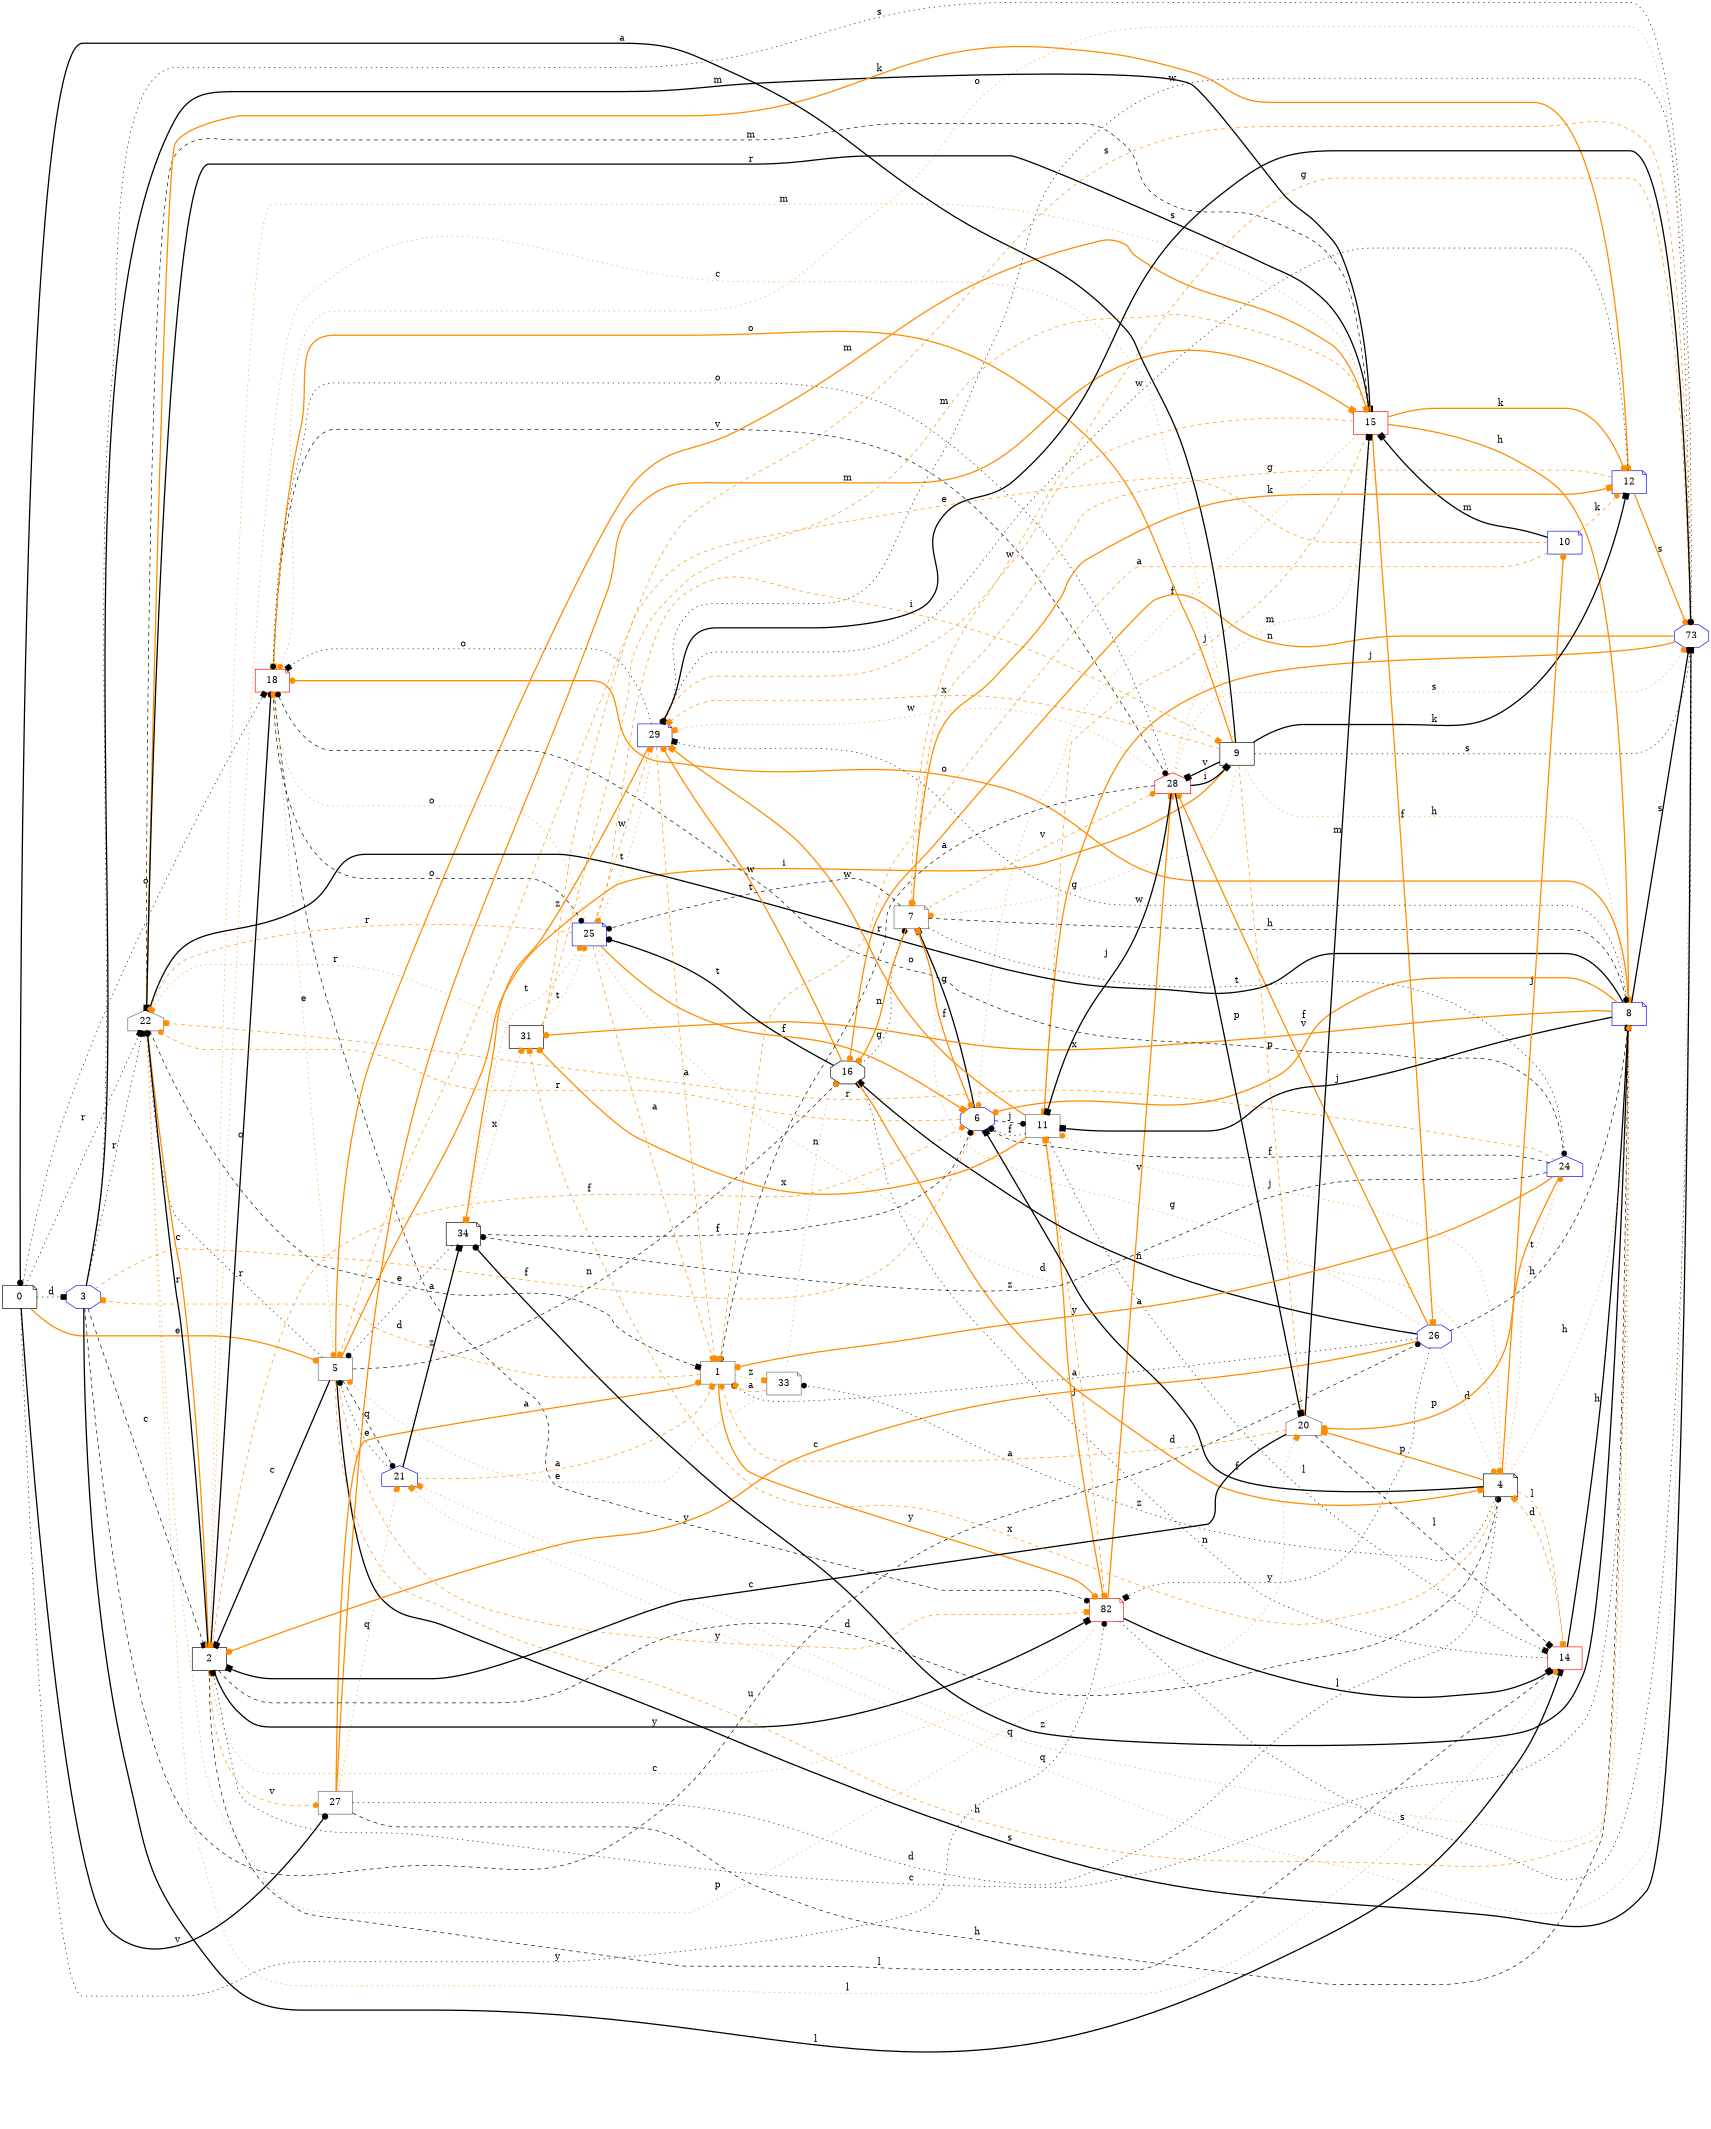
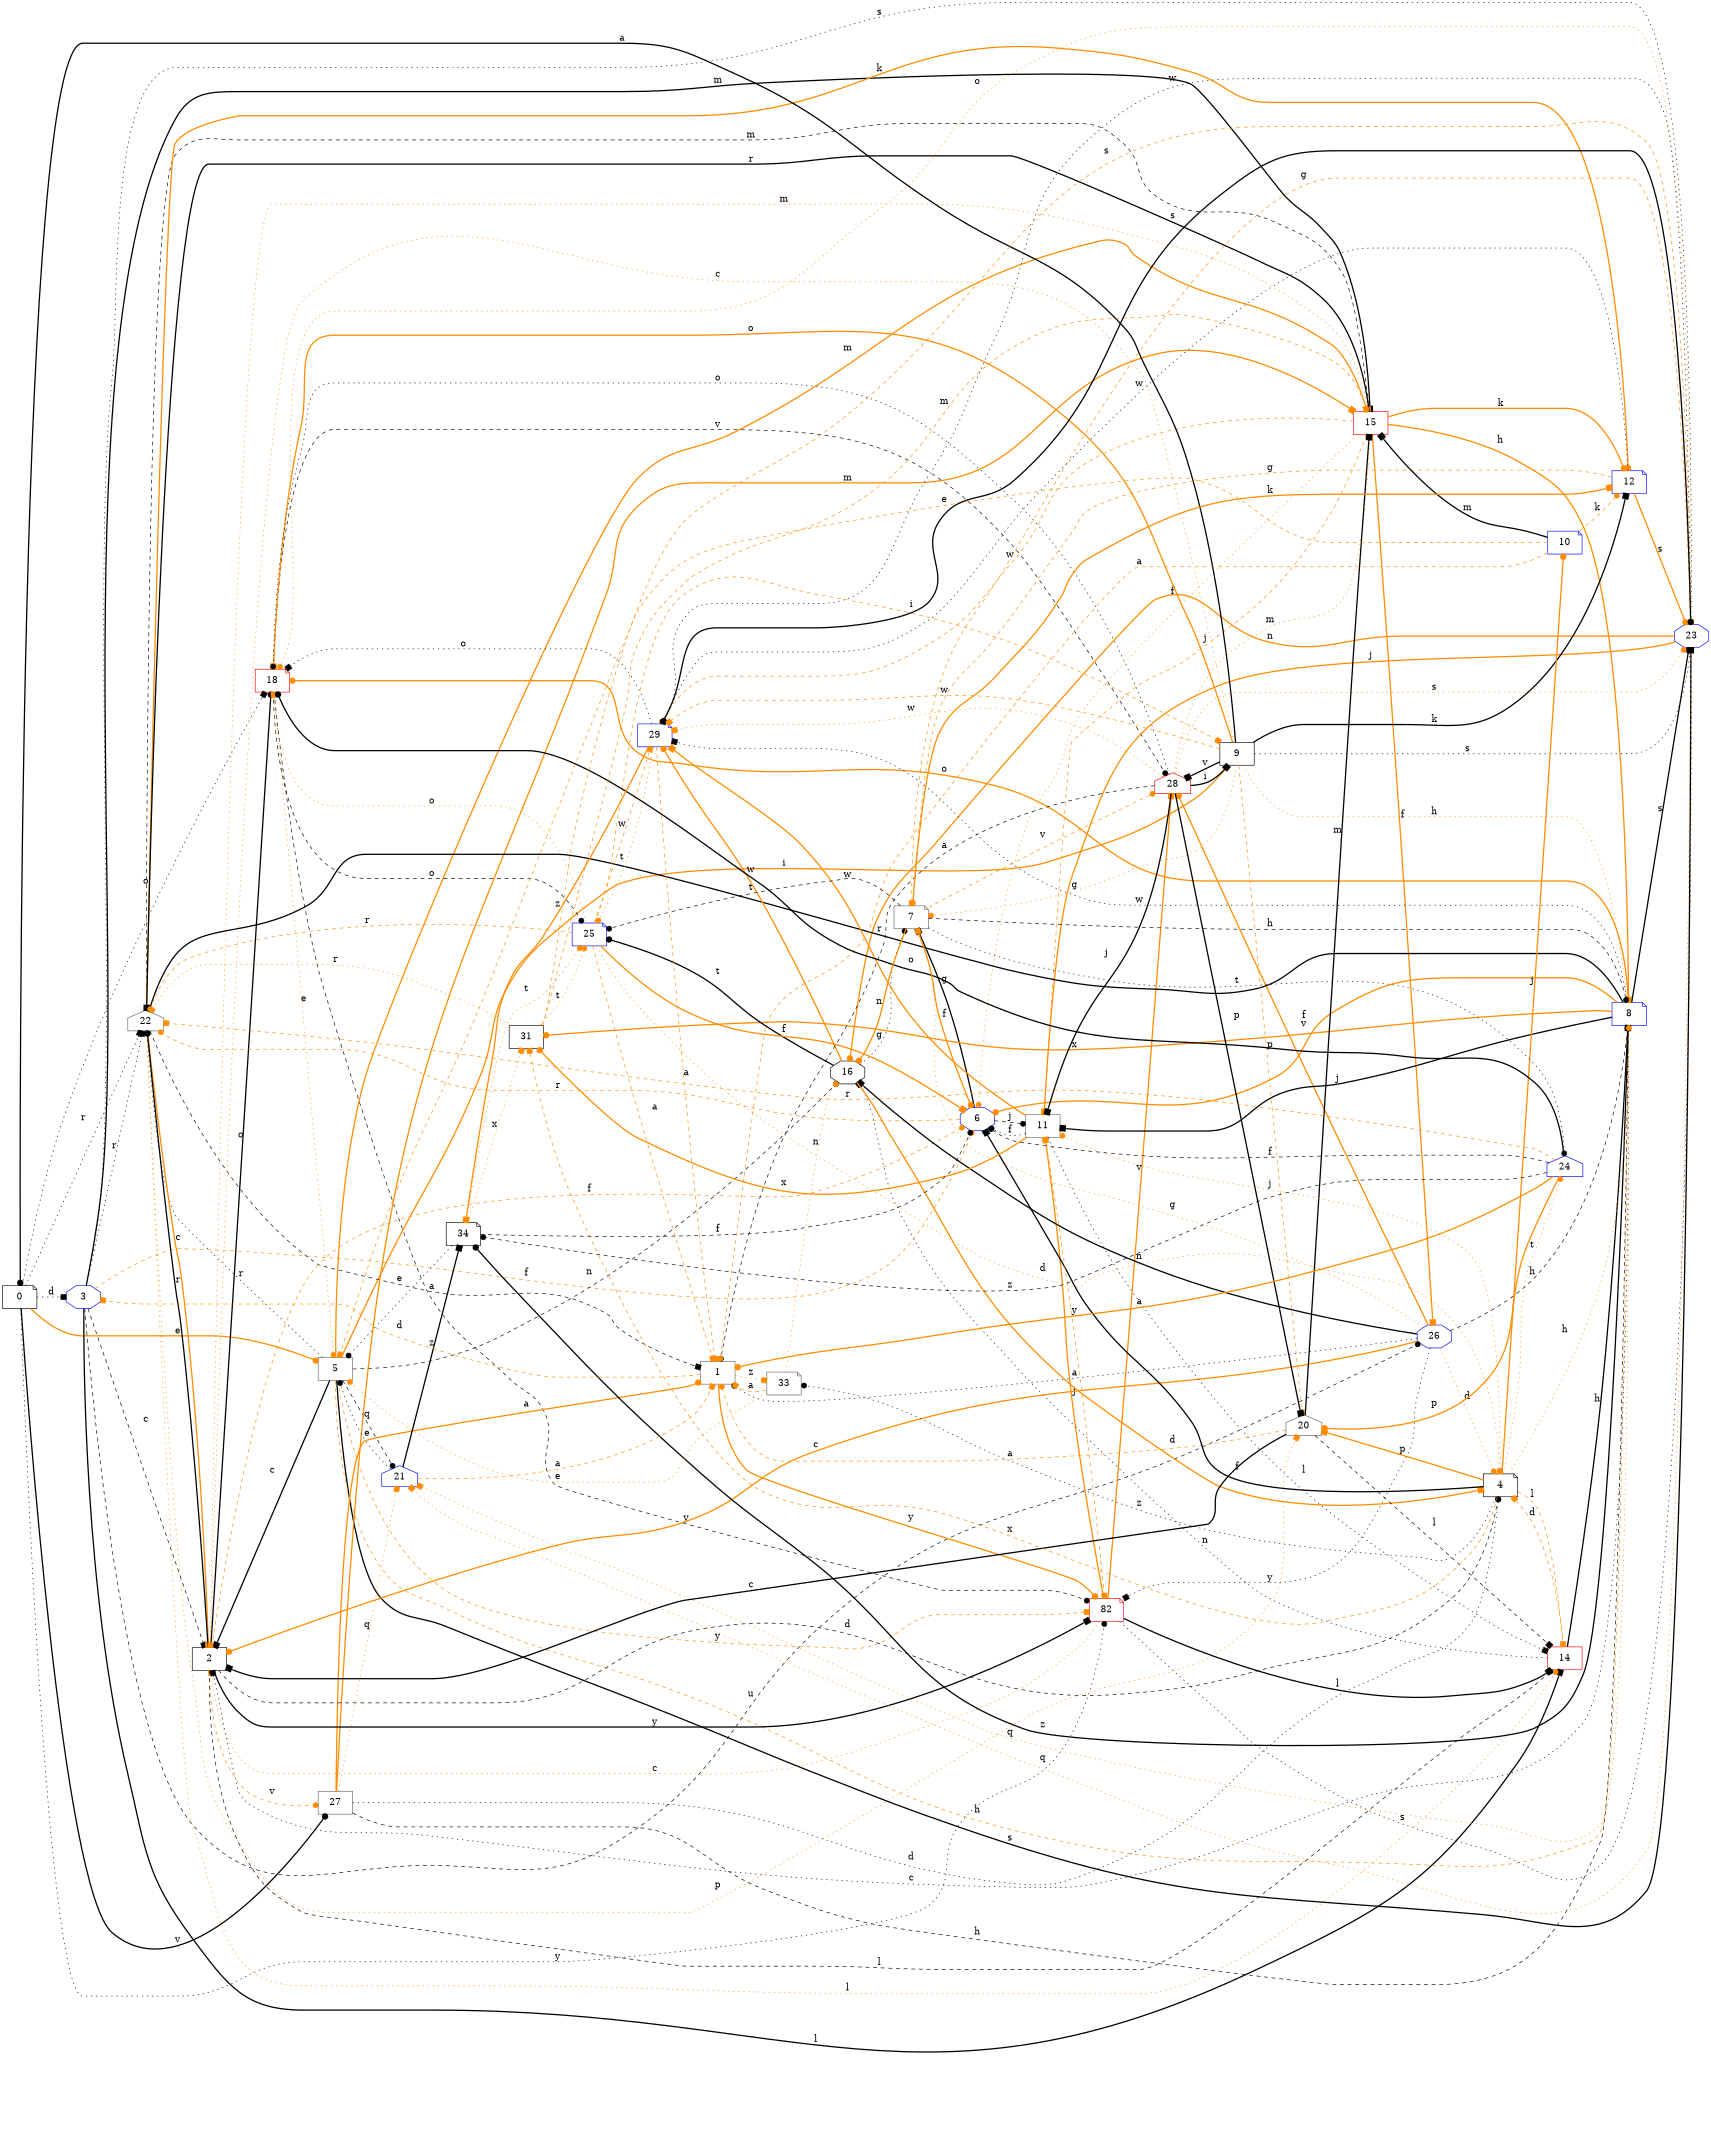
(1692, 636) -> (1692, 636)
(944, 690) -> (944, 690)
(913, 970) -> (913, 970)
